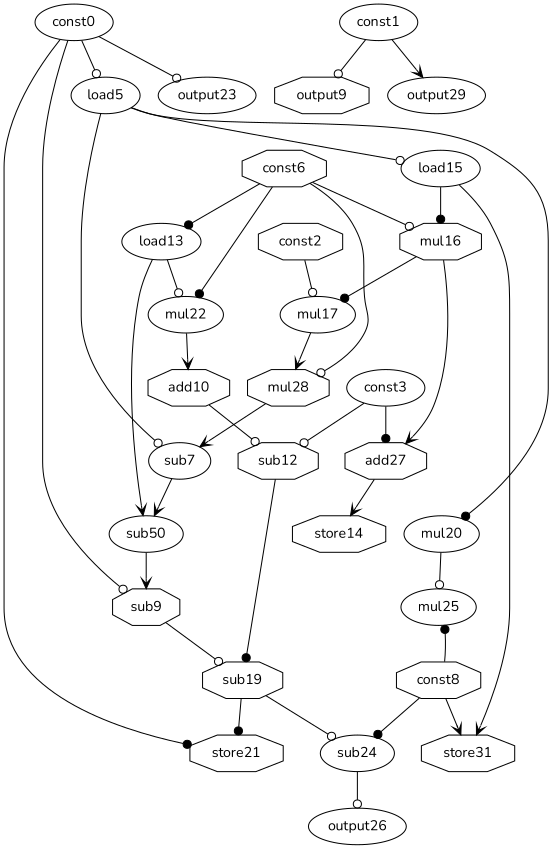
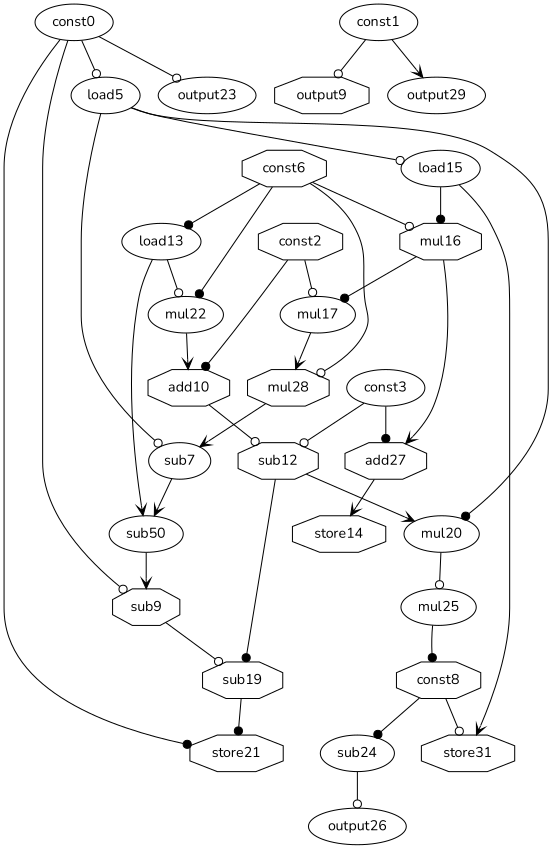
none -> (249, 312)
none -> (356, 496)
(445, 648) -> (432, 639)
(452, 713) -> (452, 713)
(297, 715) -> none
